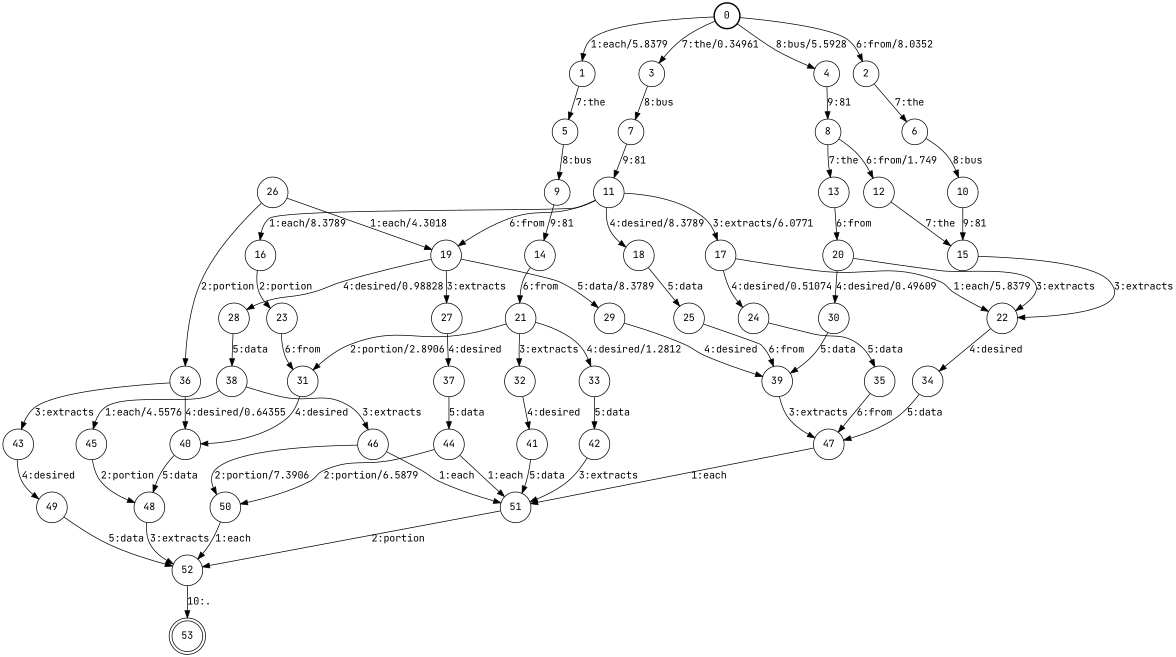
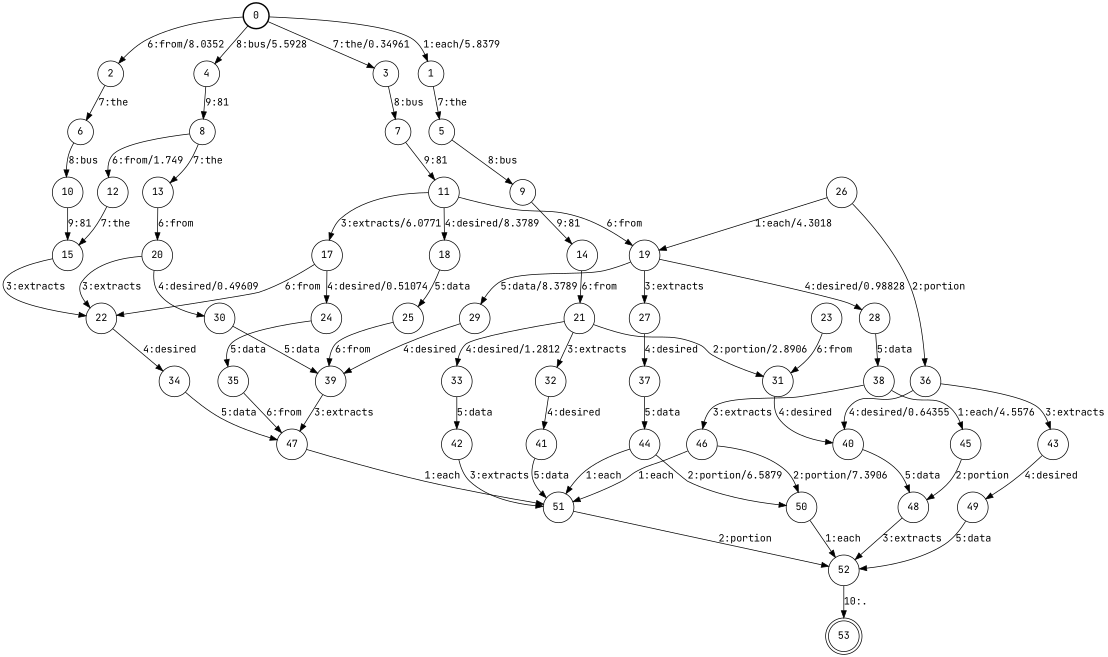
(260, 255) -> none
(992, 287) -> (303, 287)
